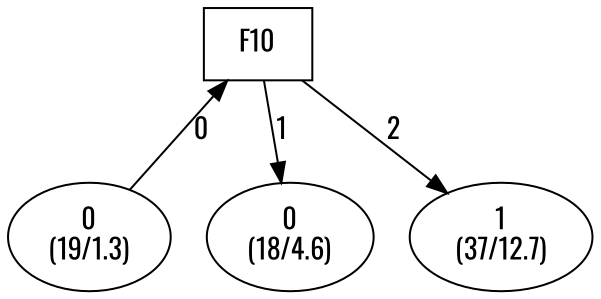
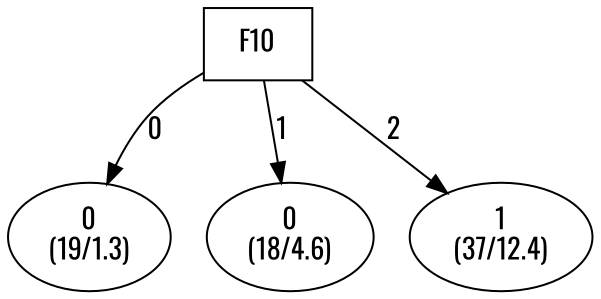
(172, 143) -> (152, 112)
(501, 237) -> (501, 237)
